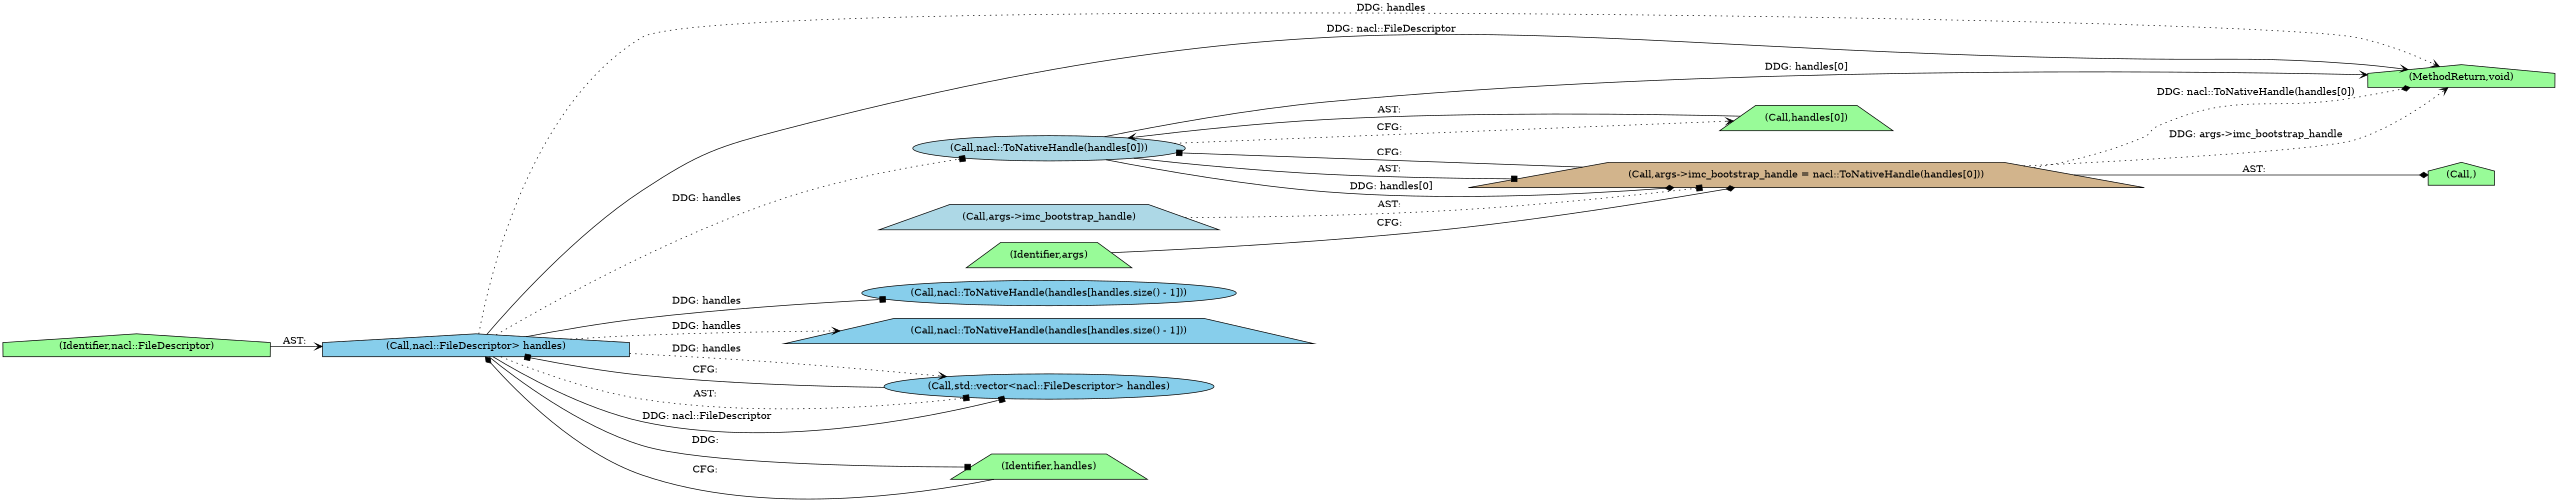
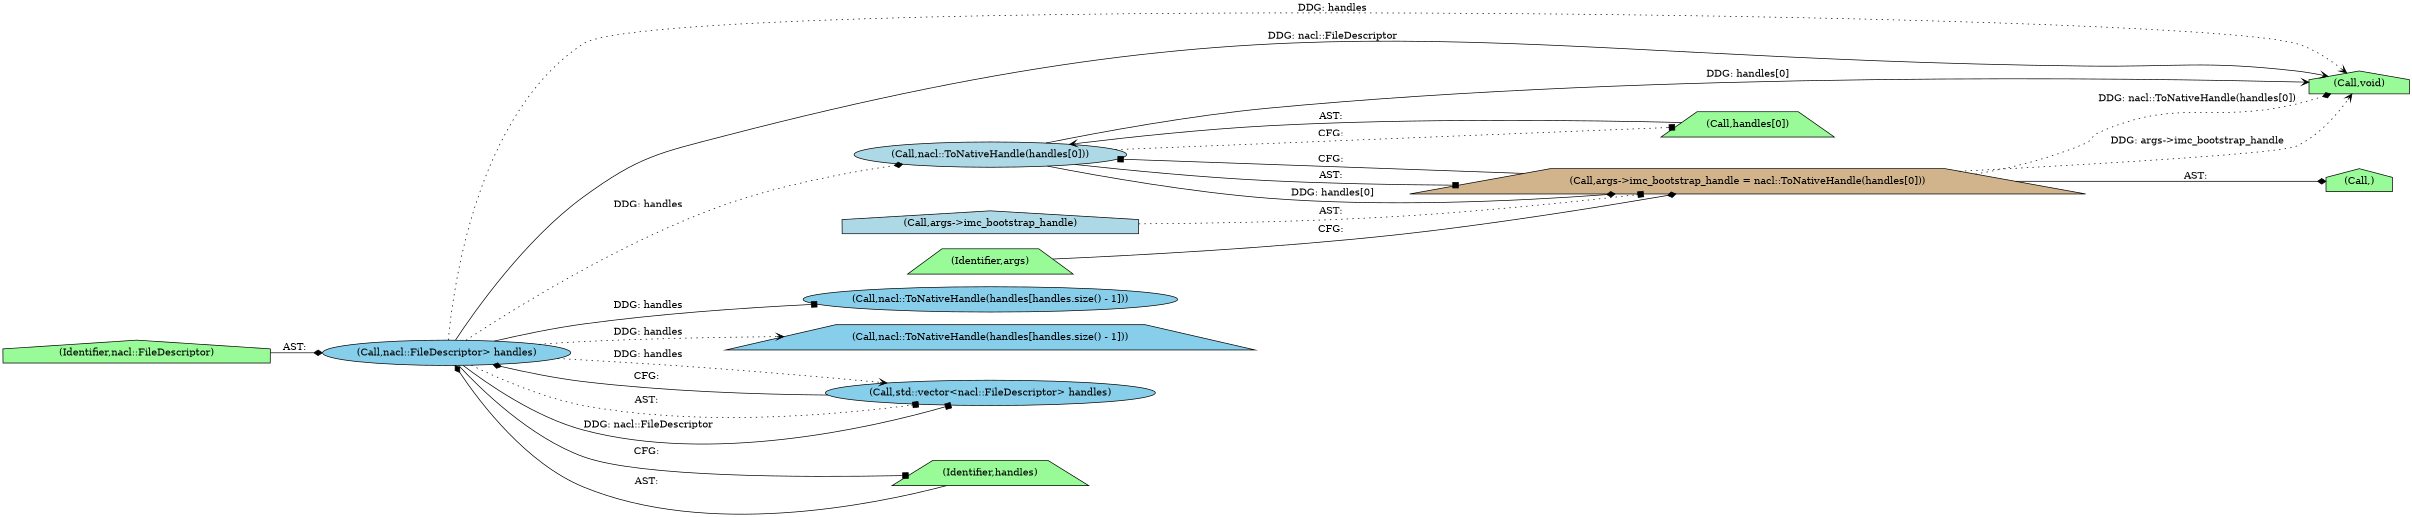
(2461, 77) -> (2359, 84)
(1450, 132) -> (1392, 139)
(1049, 217) -> (990, 223)
(718, 223) -> (670, 227)
(293, 346) -> (292, 353)
(476, 346) -> (447, 353)
(707, 381) -> (664, 389)
(707, 440) -> (648, 452)
(707, 470) -> (648, 482)
